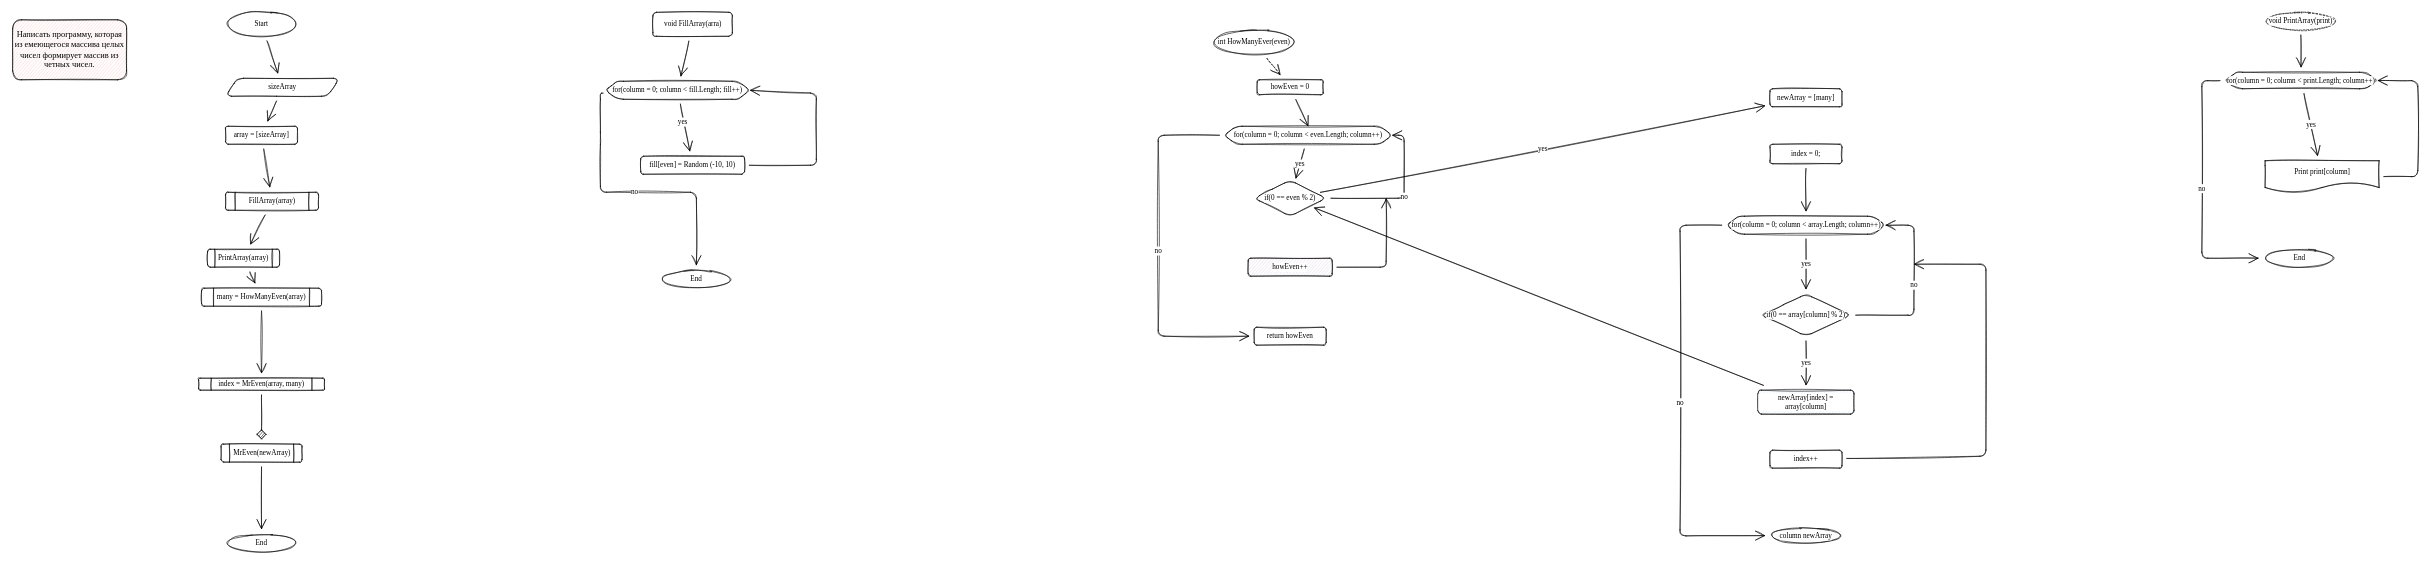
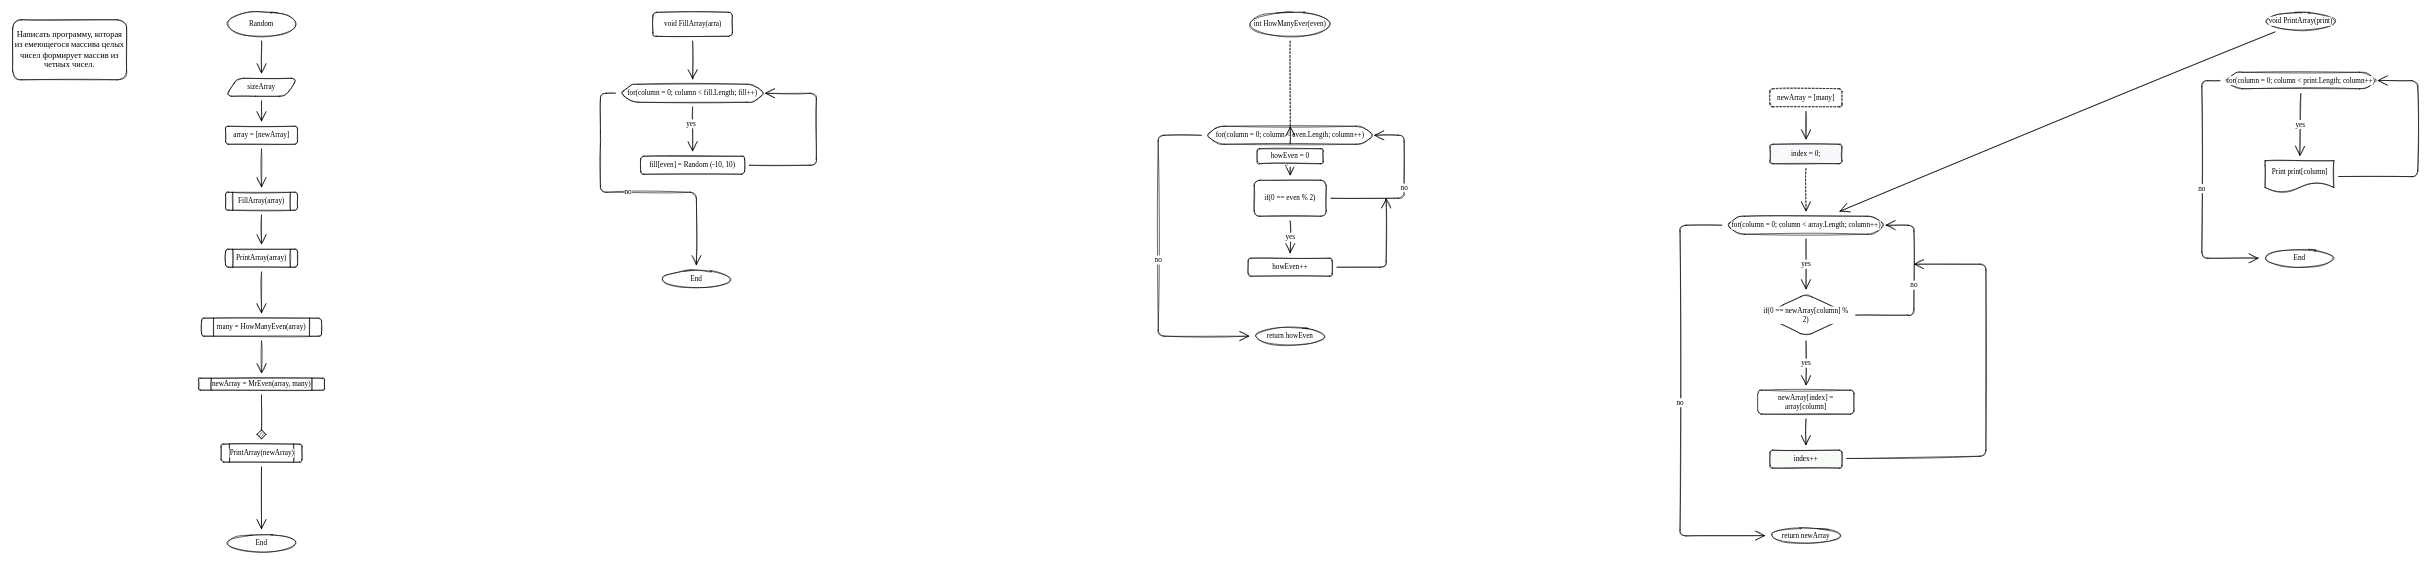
(2301, 21) -> (2301, 21)
(261, 24) -> (261, 24)
(1254, 42) -> (1290, 24)
(69, 50) -> (69, 50)
(2301, 50) -> (2059, 121)
(282, 87) -> (261, 87)
(1290, 87) -> (1290, 156)
(678, 90) -> (693, 93)
(1806, 98) -> (1806, 98)
none -> (1806, 125)
(261, 135) -> (261, 135)
(1308, 135) -> (1290, 135)
(1542, 149) -> (1290, 236)
(1806, 154) -> (1806, 154)
(2323, 177) -> (2300, 177)
(1806, 187) -> (1806, 187)
(1290, 198) -> (1290, 198)
(272, 201) -> (261, 201)
(243, 258) -> (261, 258)
(1290, 267) -> (1290, 267)
(261, 297) -> (261, 327)
(1540, 297) -> (1806, 431)
(1806, 315) -> (1806, 315)
(1290, 336) -> (1290, 336)
(261, 384) -> (261, 384)
(1806, 402) -> (1806, 402)
(262, 453) -> (262, 453)
(1806, 459) -> (1806, 459)
(1806, 536) -> (1806, 536)
